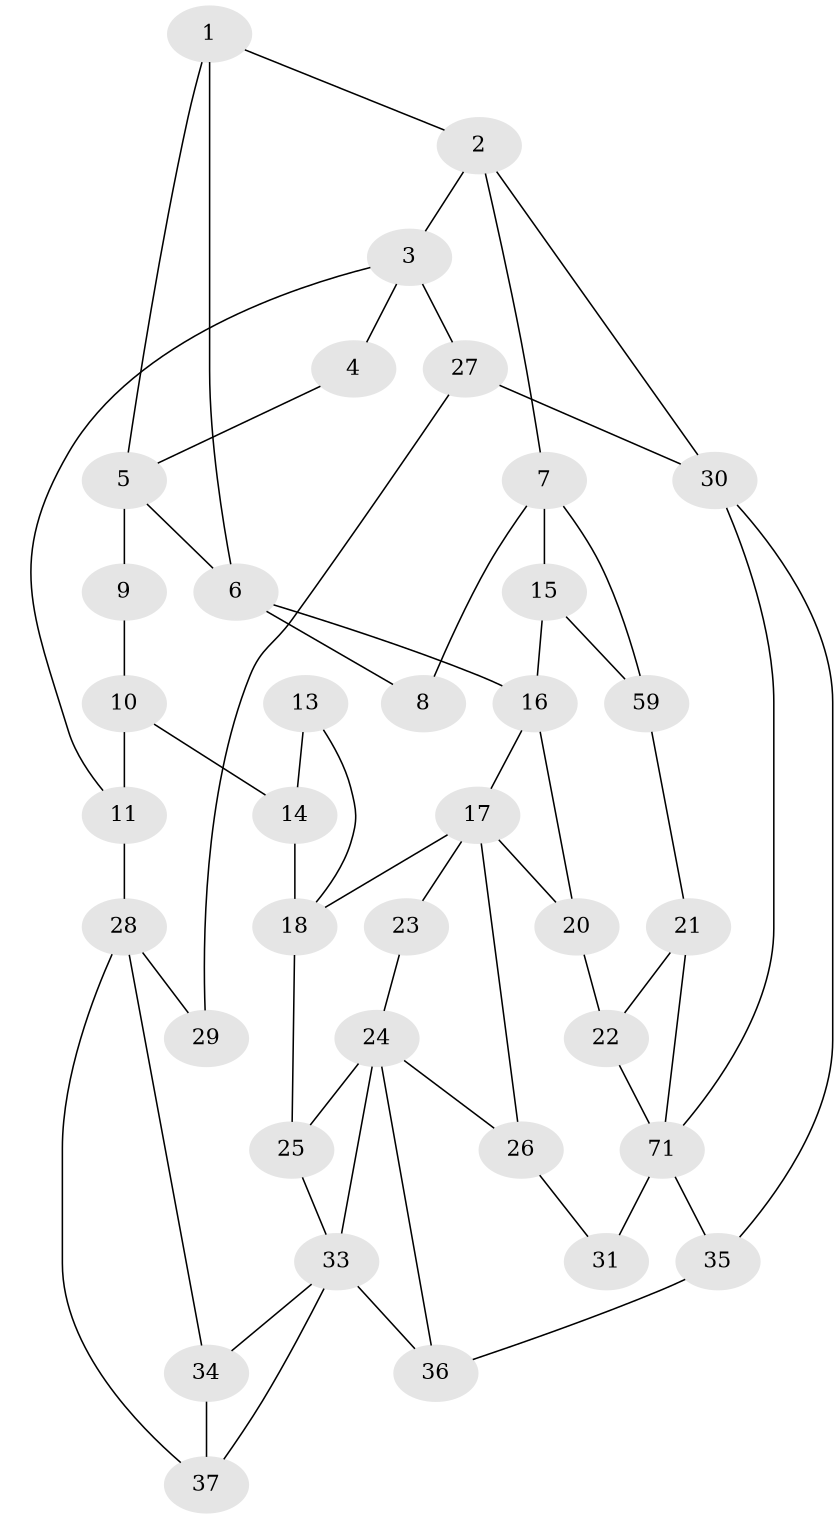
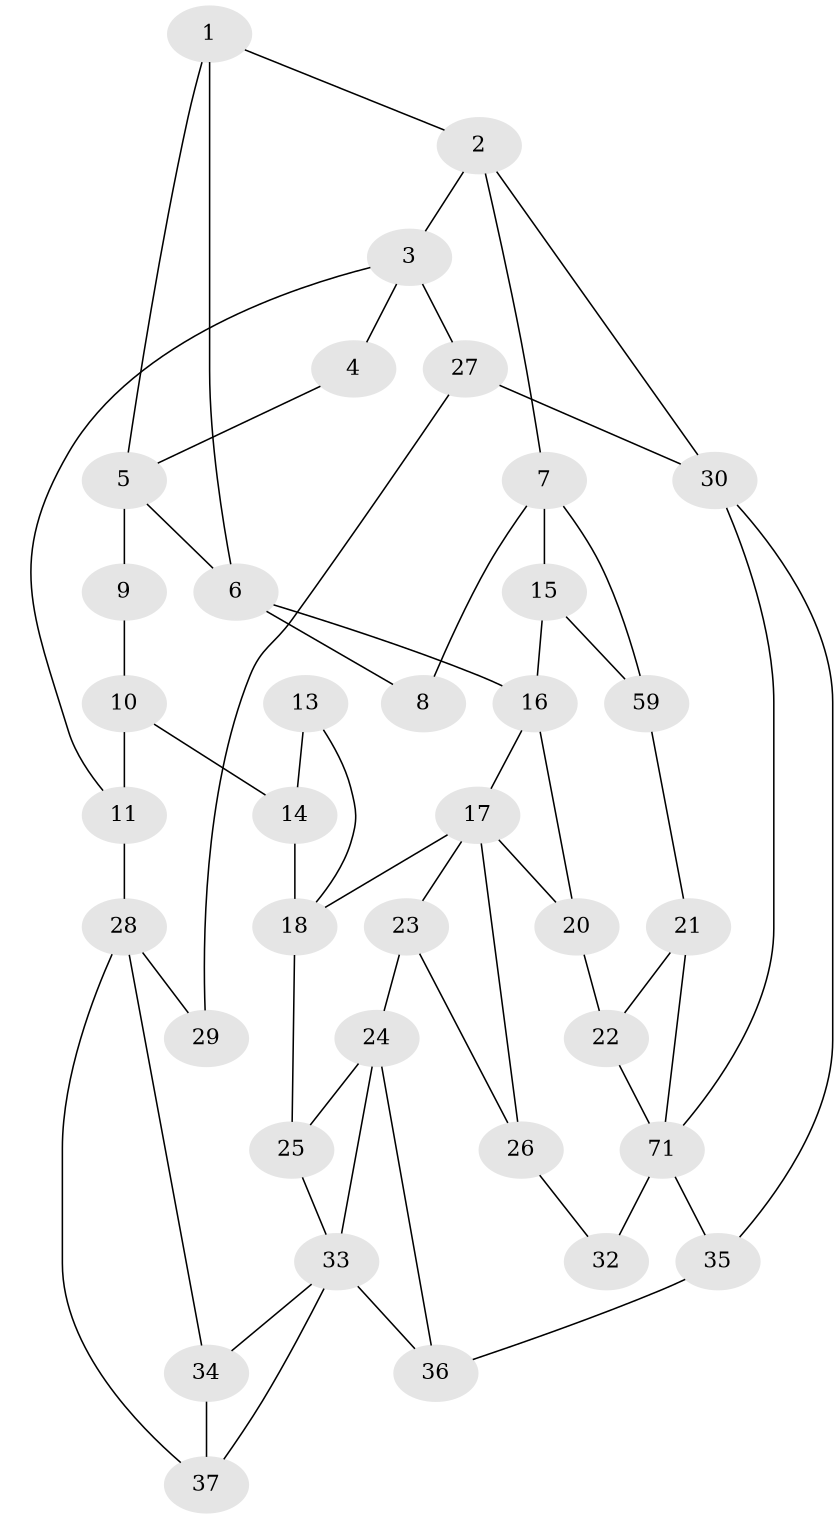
(449, 1094) -> (464, 1038)
(606, 1262) -> (606, 1262)
